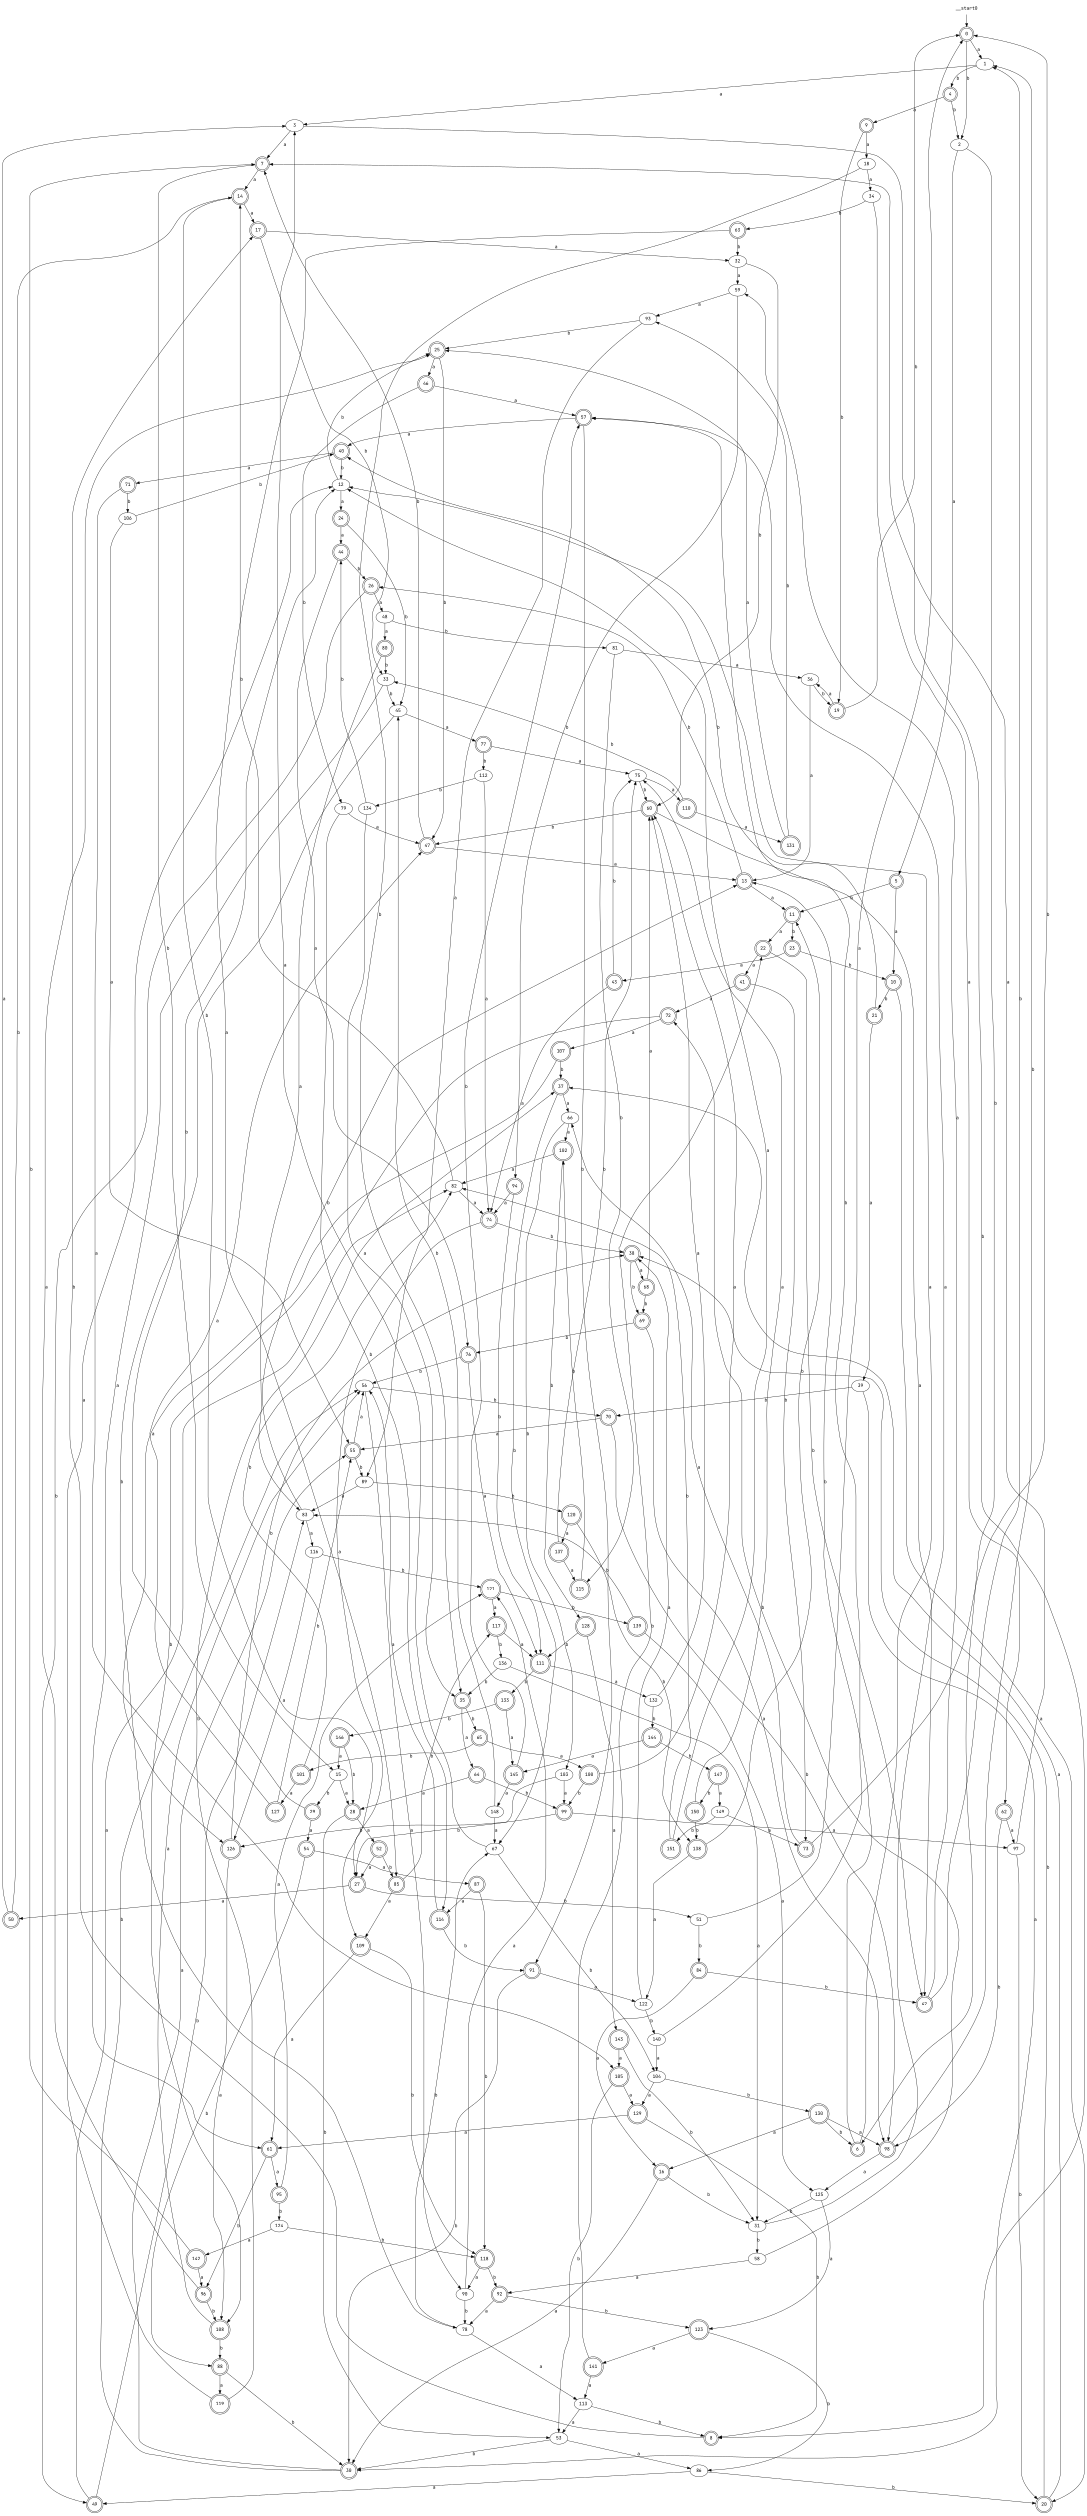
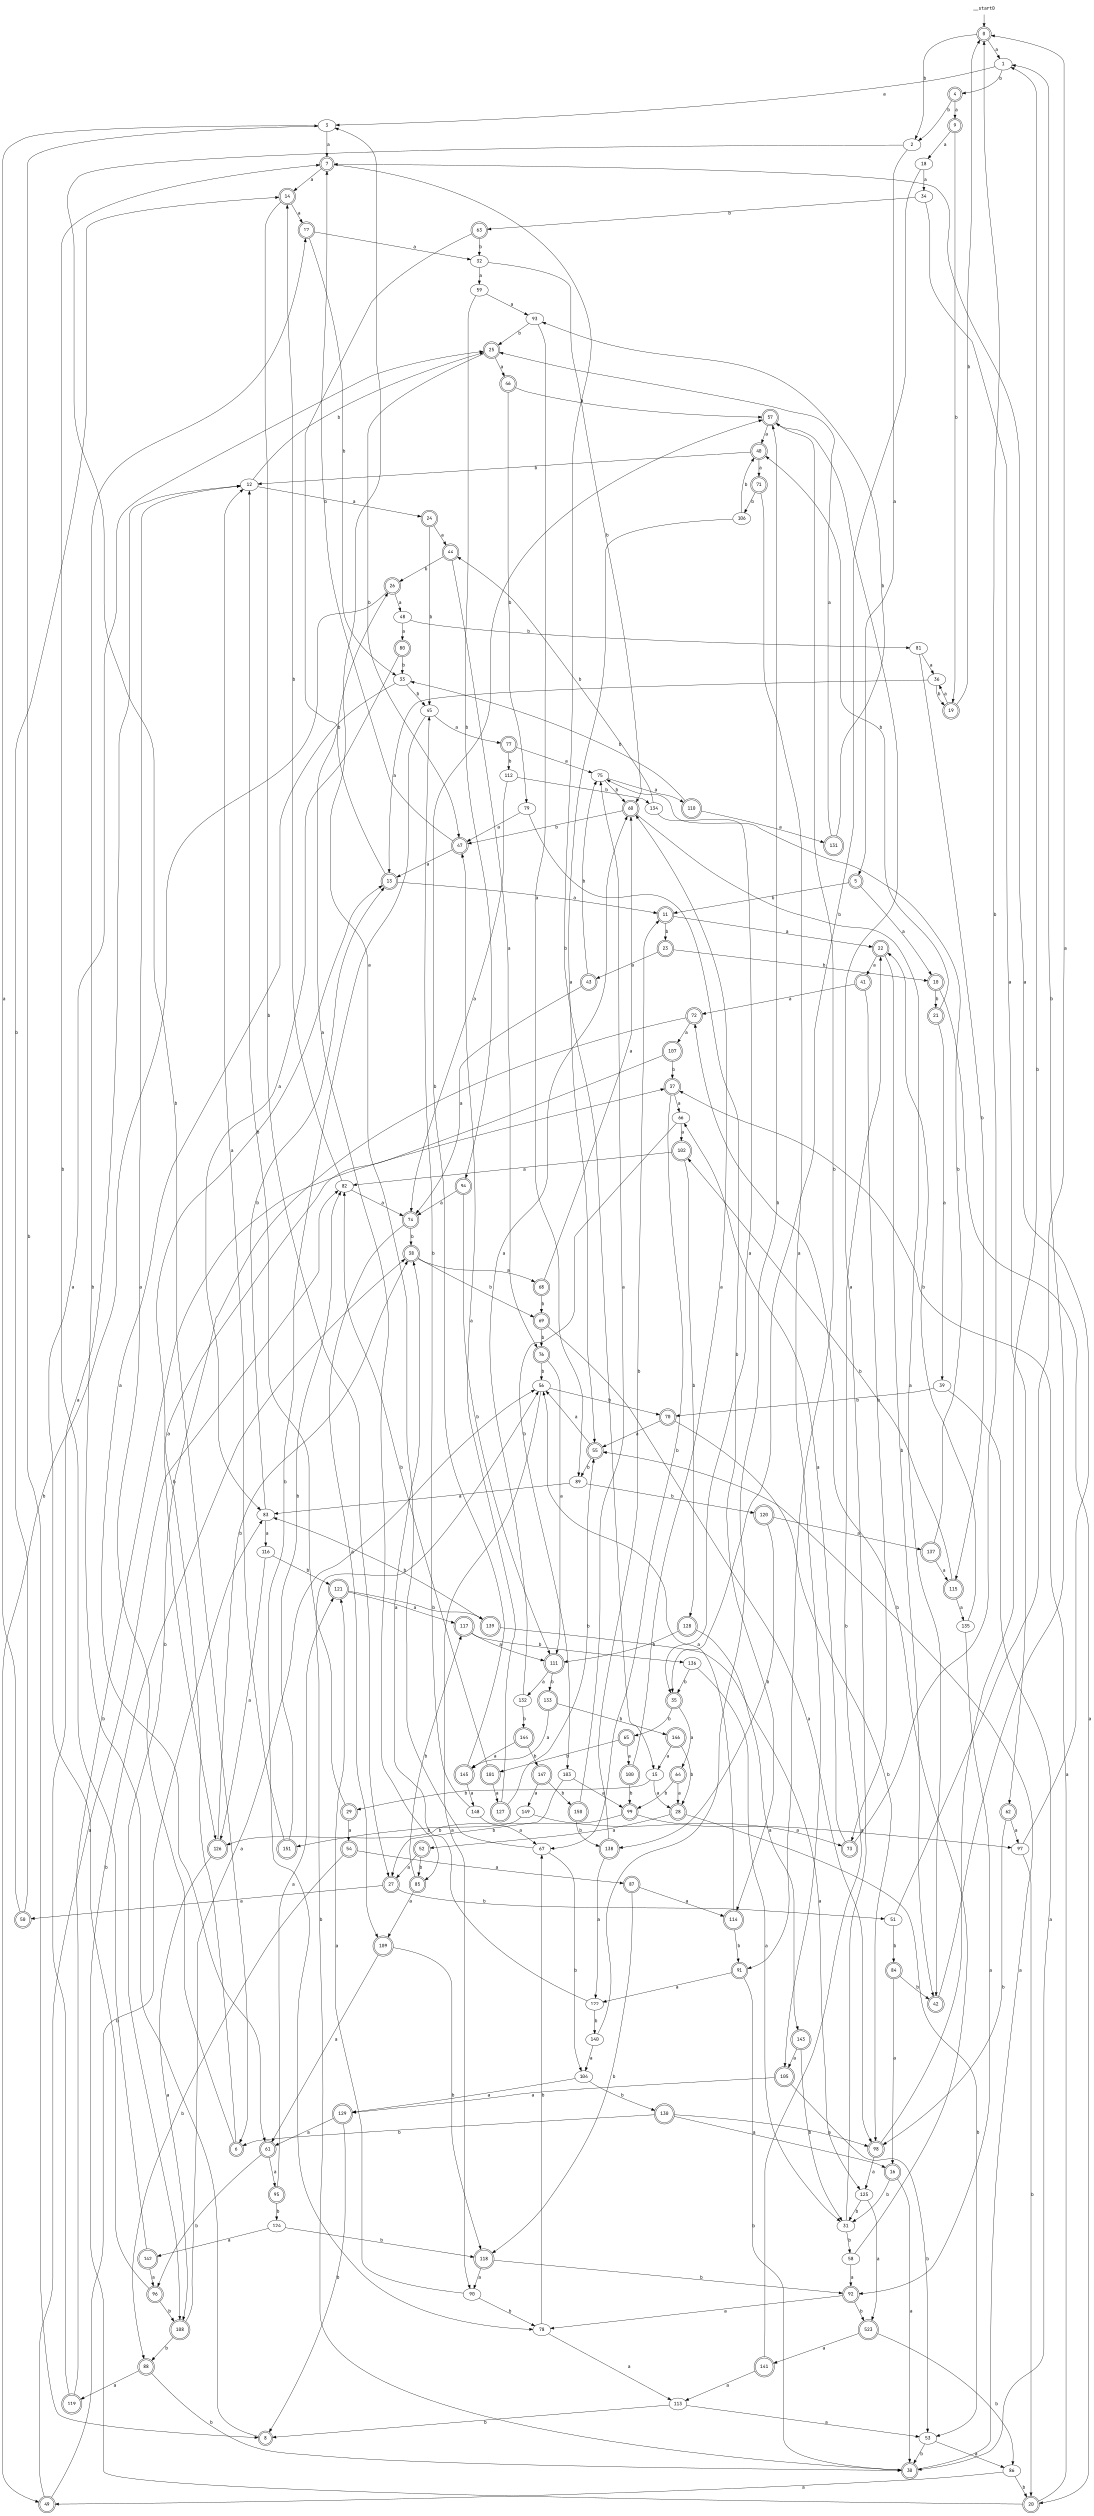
(956, 1114) -> none
none -> (966, 1626)
(699, 2330) -> (868, 2330)
